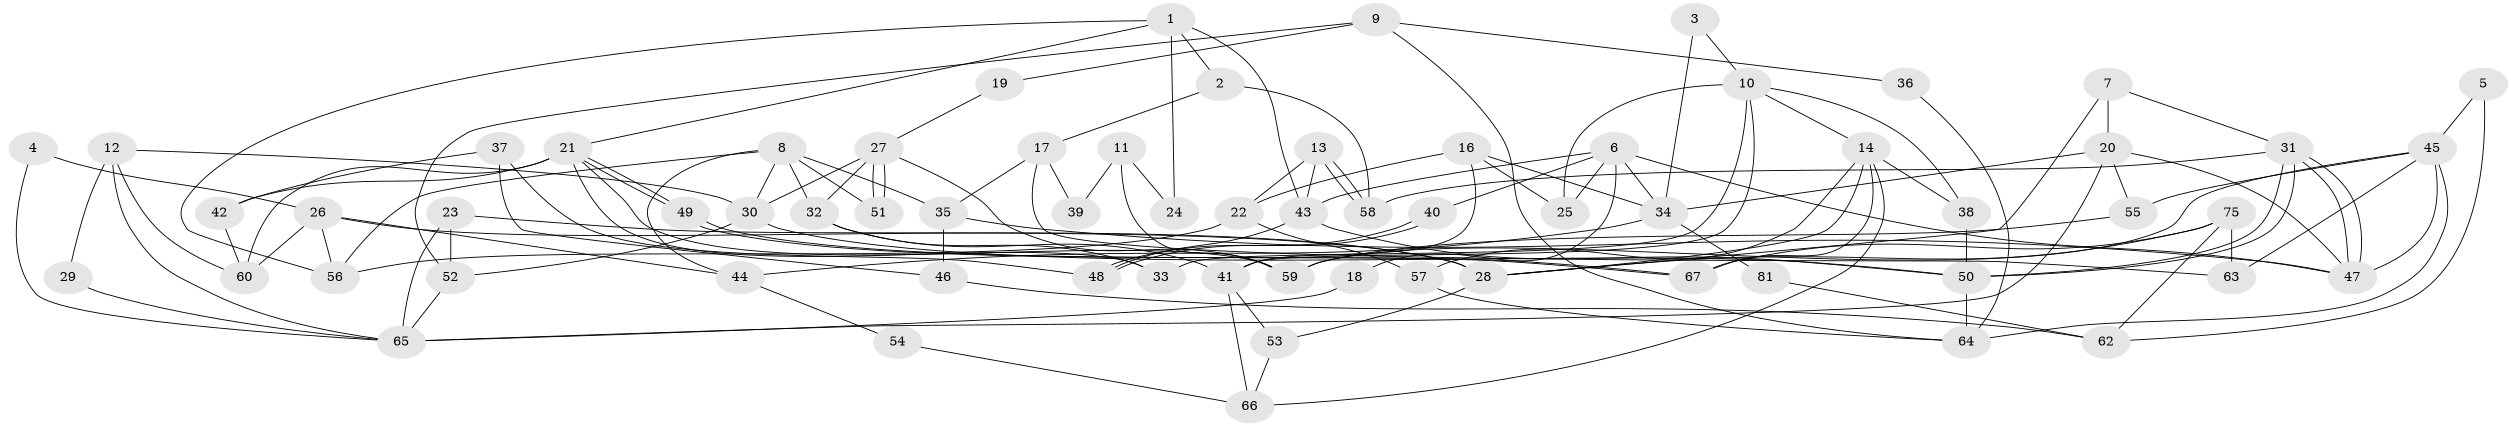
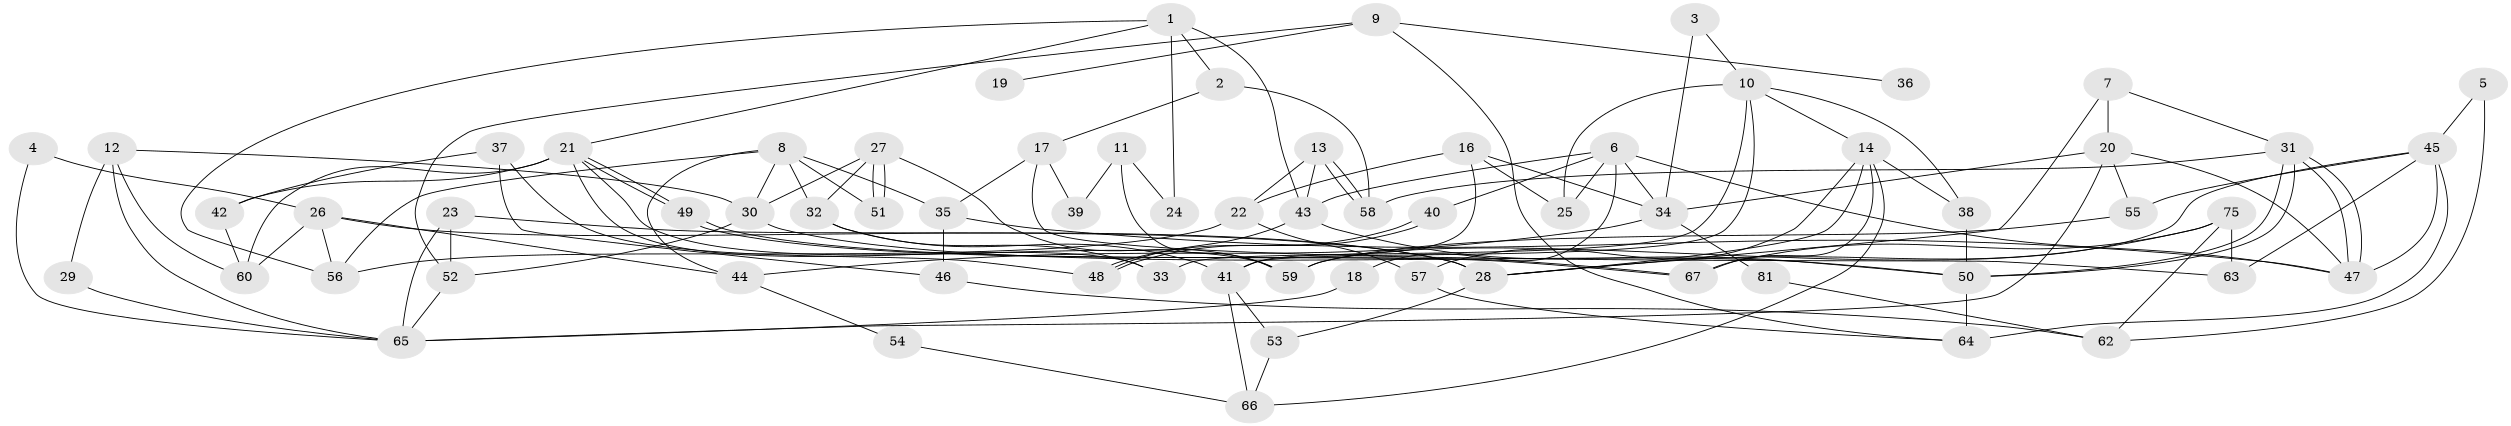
(939, 117) -> none
(2000, 202) -> none
